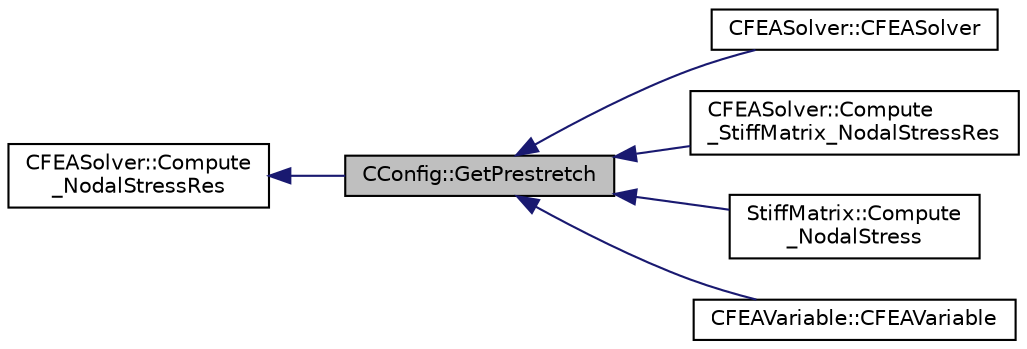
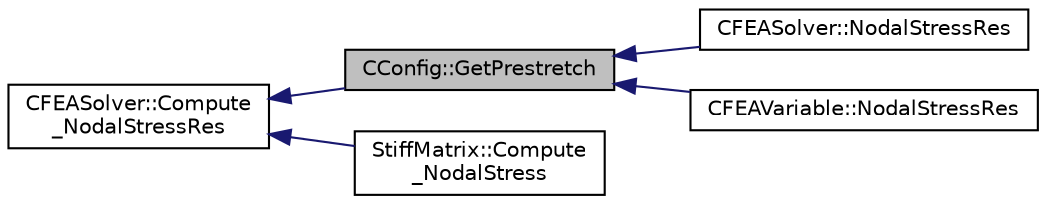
(855, 30) -> (864, 30)
(855, 123) -> none
(683, 203) -> (323, 142)
(855, 320) -> (864, 110)
